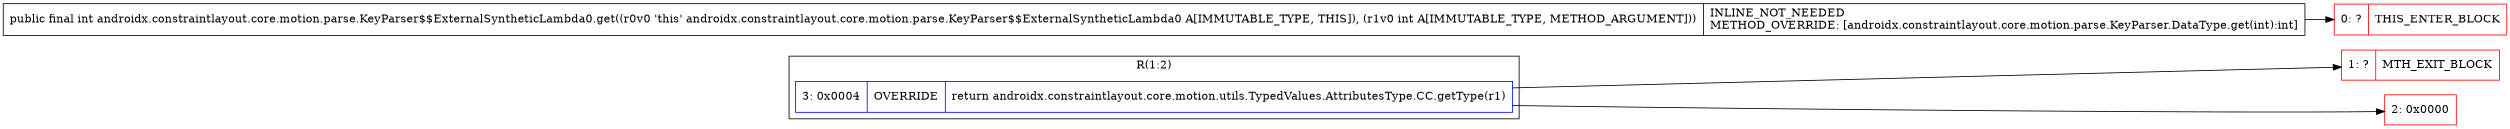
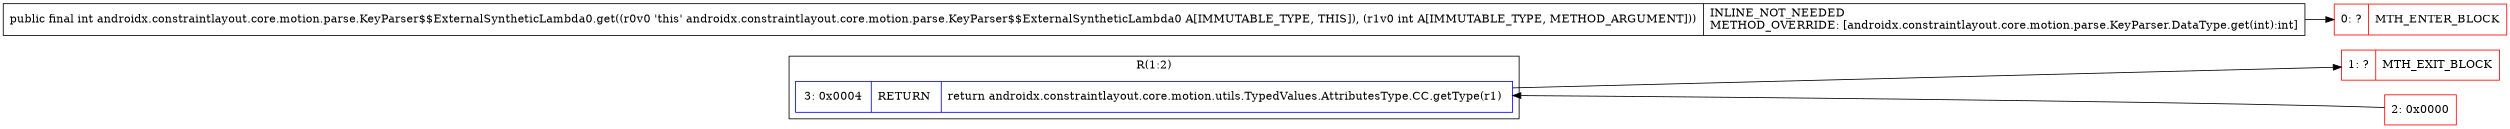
(2438, 19) -> (2438, 19)
(906, 96) -> (904, 96)
(1944, 110) -> (1953, 100)
